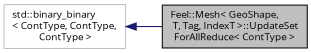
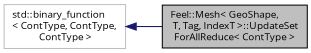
(65, 27) -> (65, 27)
